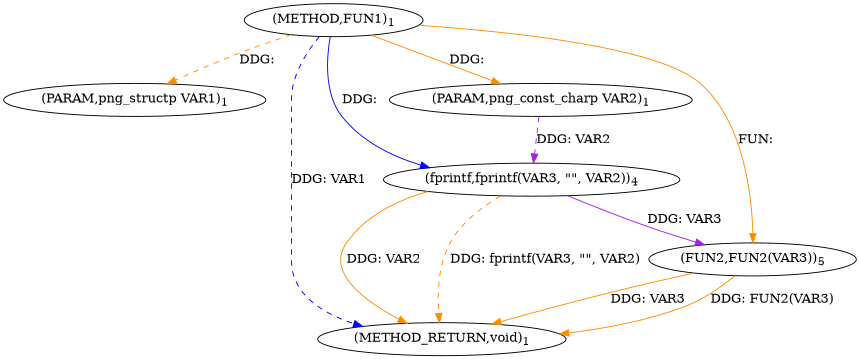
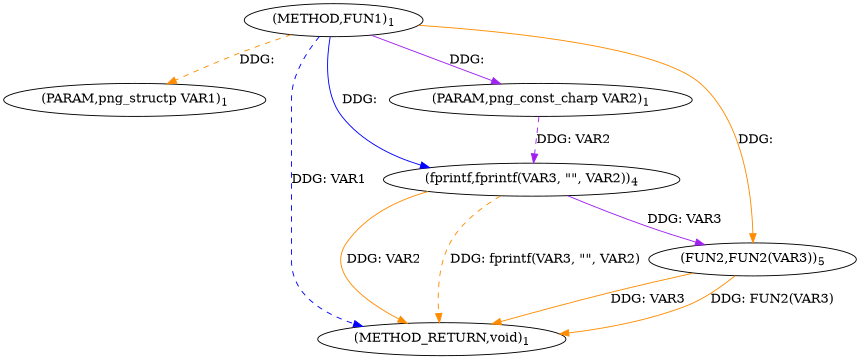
(432, 58) -> (432, 58)
(758, 140) -> (758, 140)
